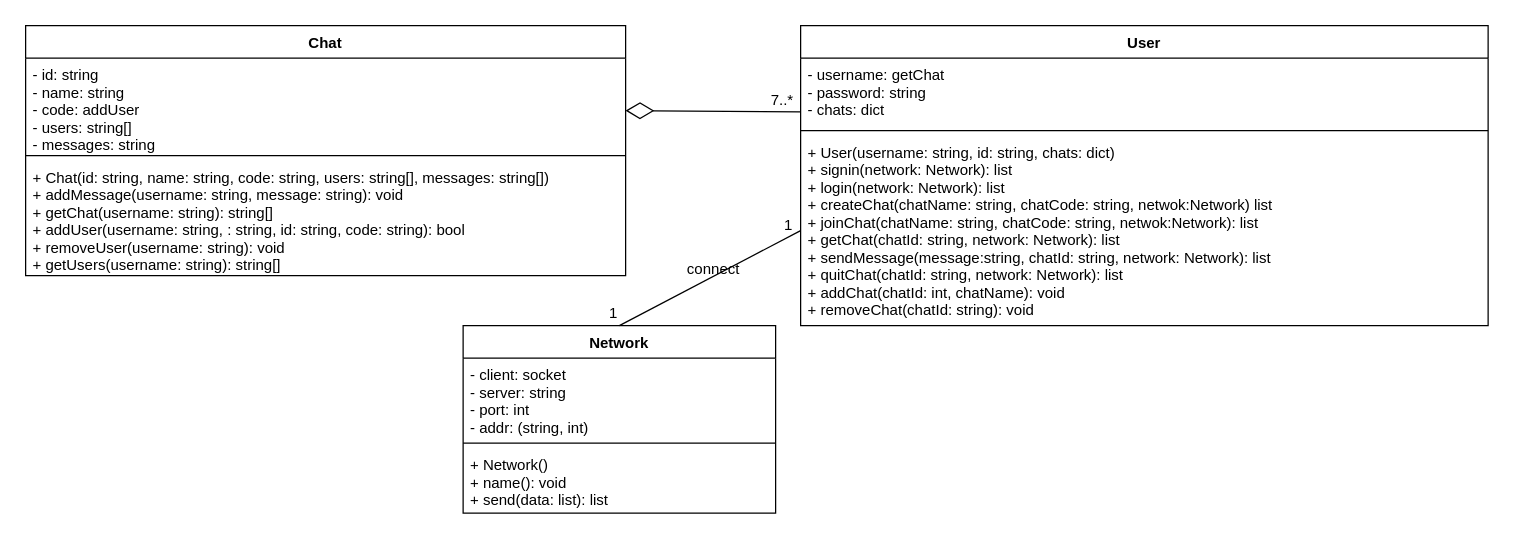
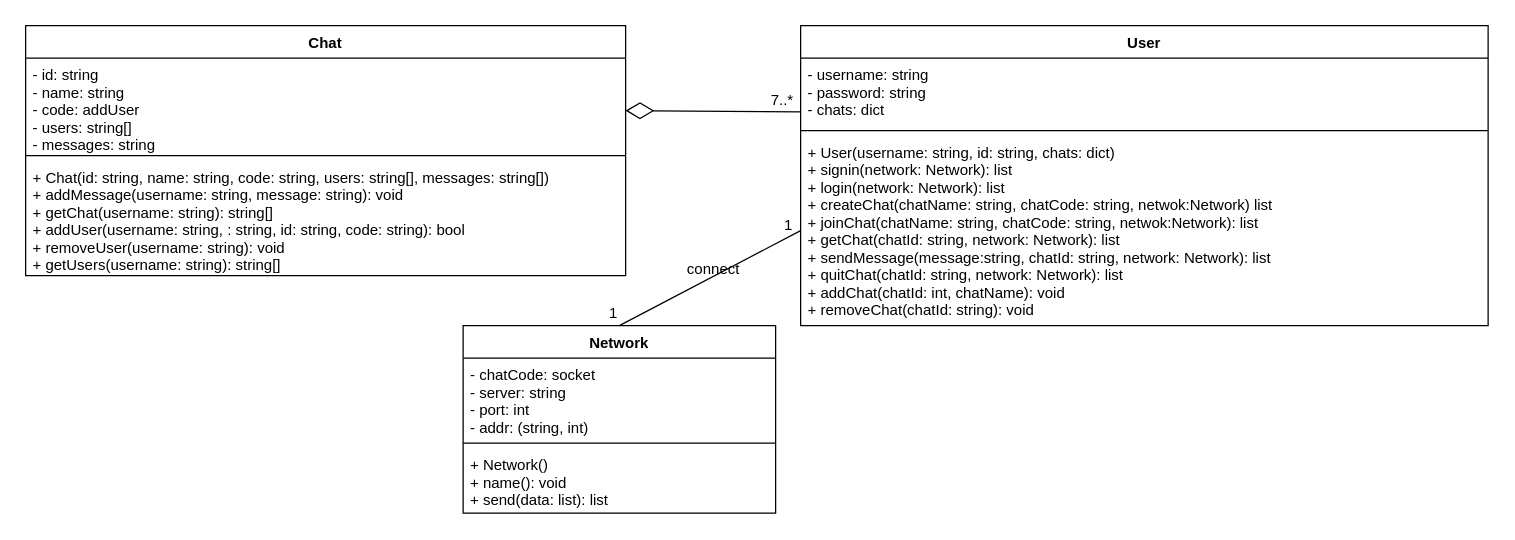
(881, 75) -> (875, 75)
(527, 375) -> (540, 375)
